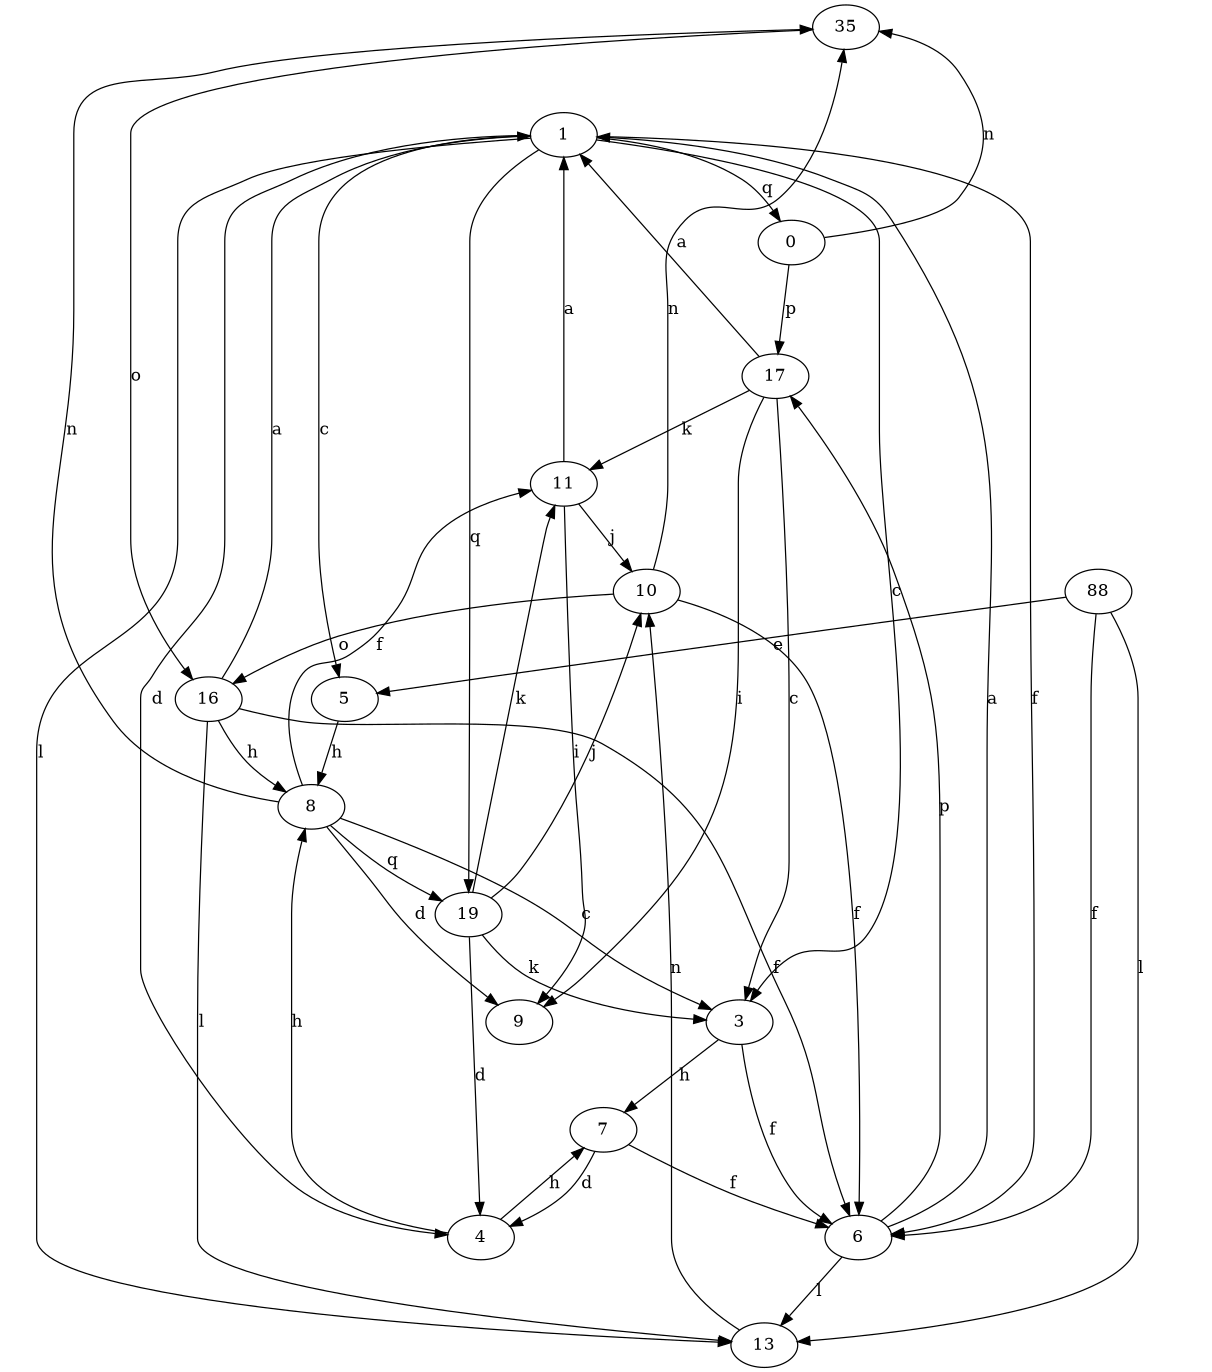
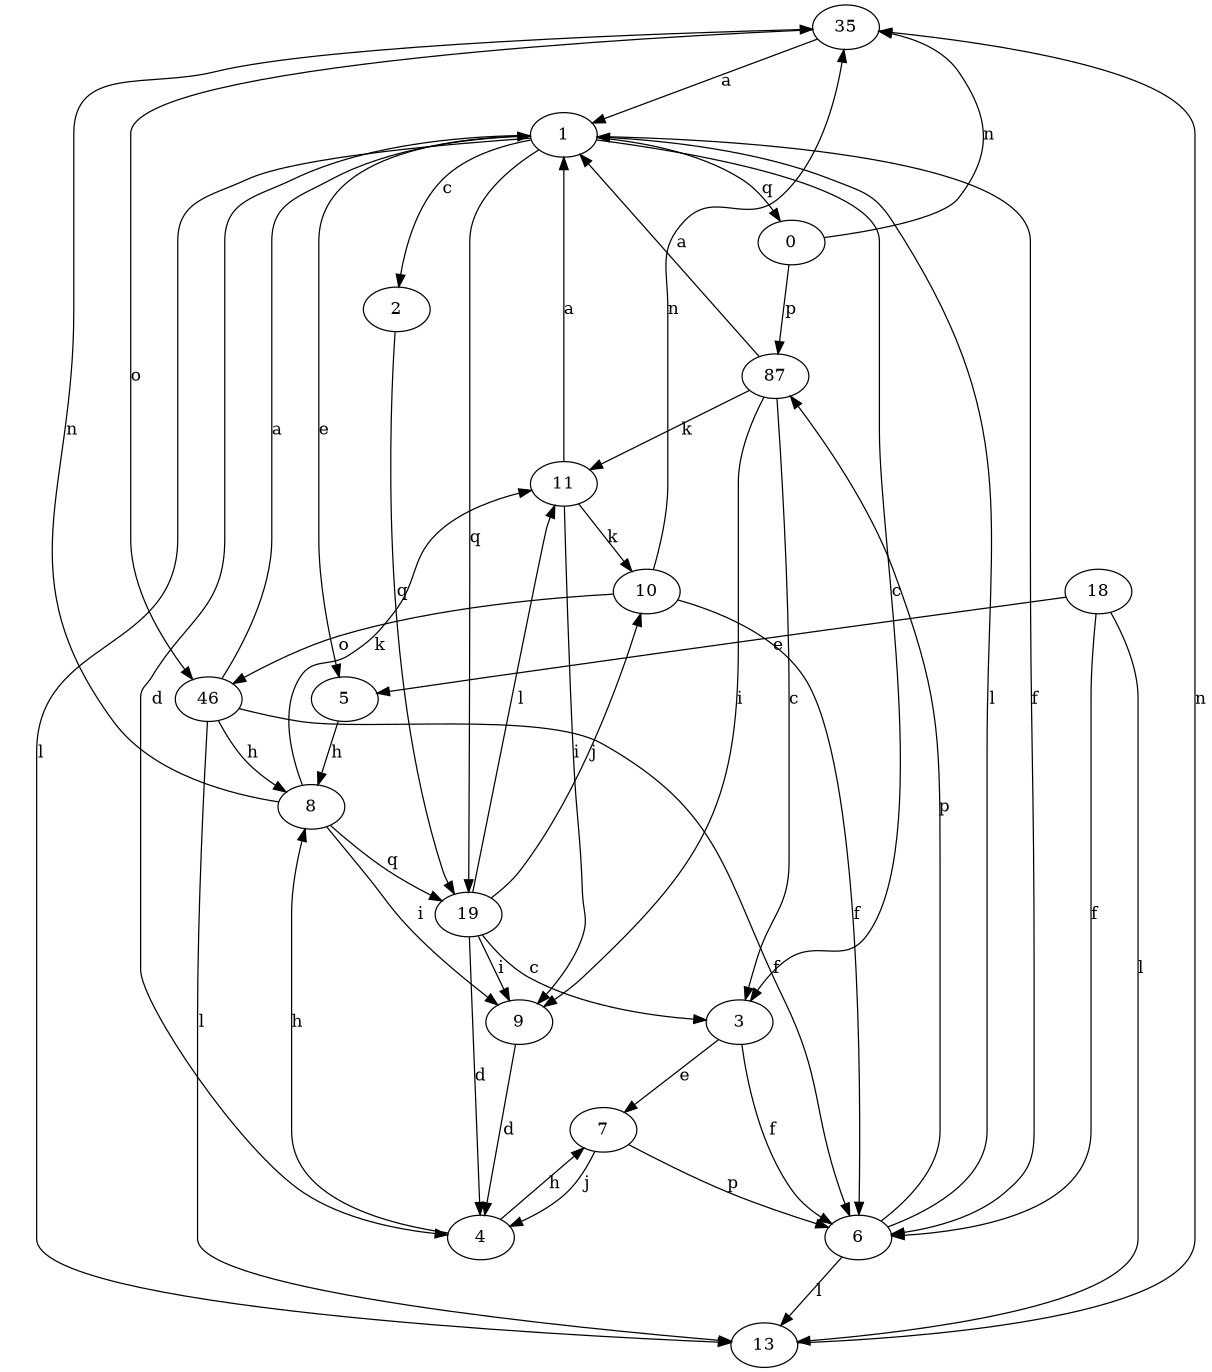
none -> (711, 79)
none -> (397, 309)
(775, 376) -> (775, 376)
(324, 430) -> (324, 430)
(613, 538) -> (613, 538)
(1098, 592) -> (1098, 592)
(380, 645) -> (380, 645)
(209, 699) -> (209, 699)
(521, 699) -> (521, 699)
(993, 699) -> (993, 699)
(526, 900) -> none
(421, 915) -> (421, 915)
none -> (491, 963)
(534, 968) -> (534, 968)
(671, 973) -> (1195, 734)
(685, 1076) -> (685, 1076)
none -> (501, 1124)
(587, 1184) -> (587, 1184)
(733, 1184) -> (733, 1184)
